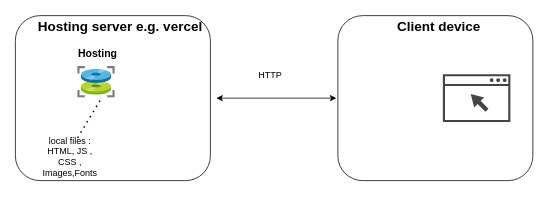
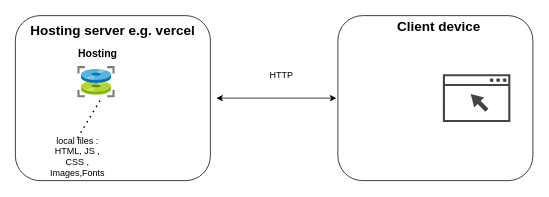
(120, 27) -> (113, 30)
(270, 75) -> (282, 75)
(70, 156) -> (78, 156)
